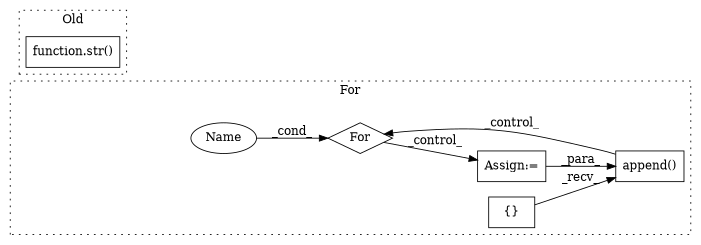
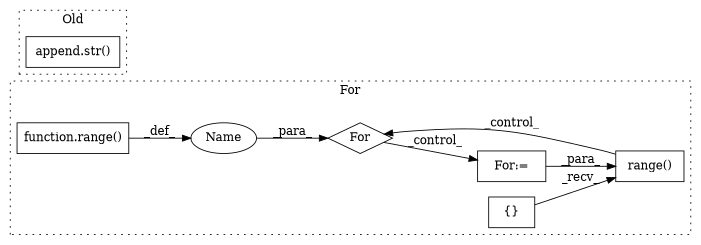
(73, 52) -> (73, 52)
(292, 132) -> (292, 132)
none -> (73, 138)
(512, 166) -> (512, 166)
(650, 166) -> (650, 166)
